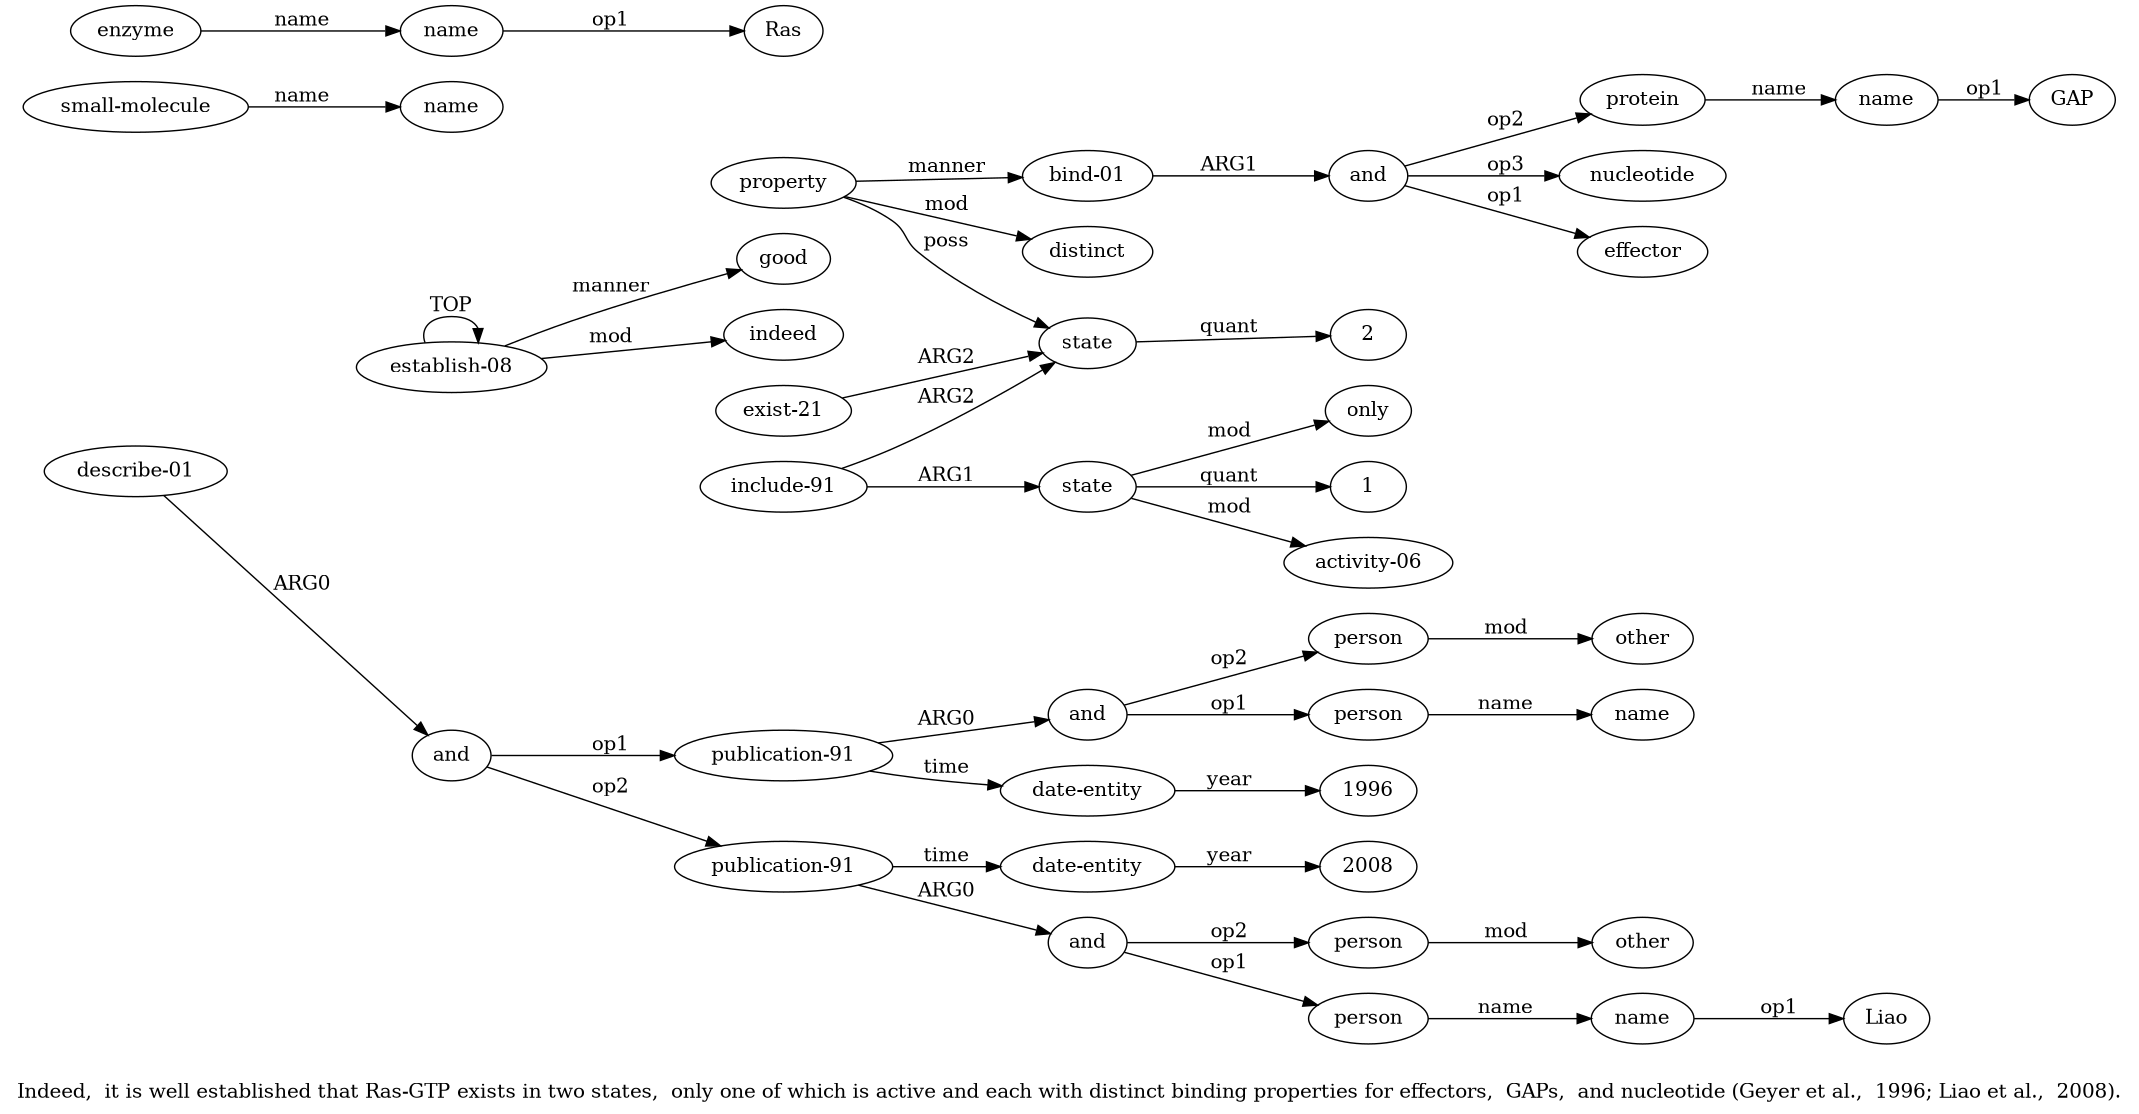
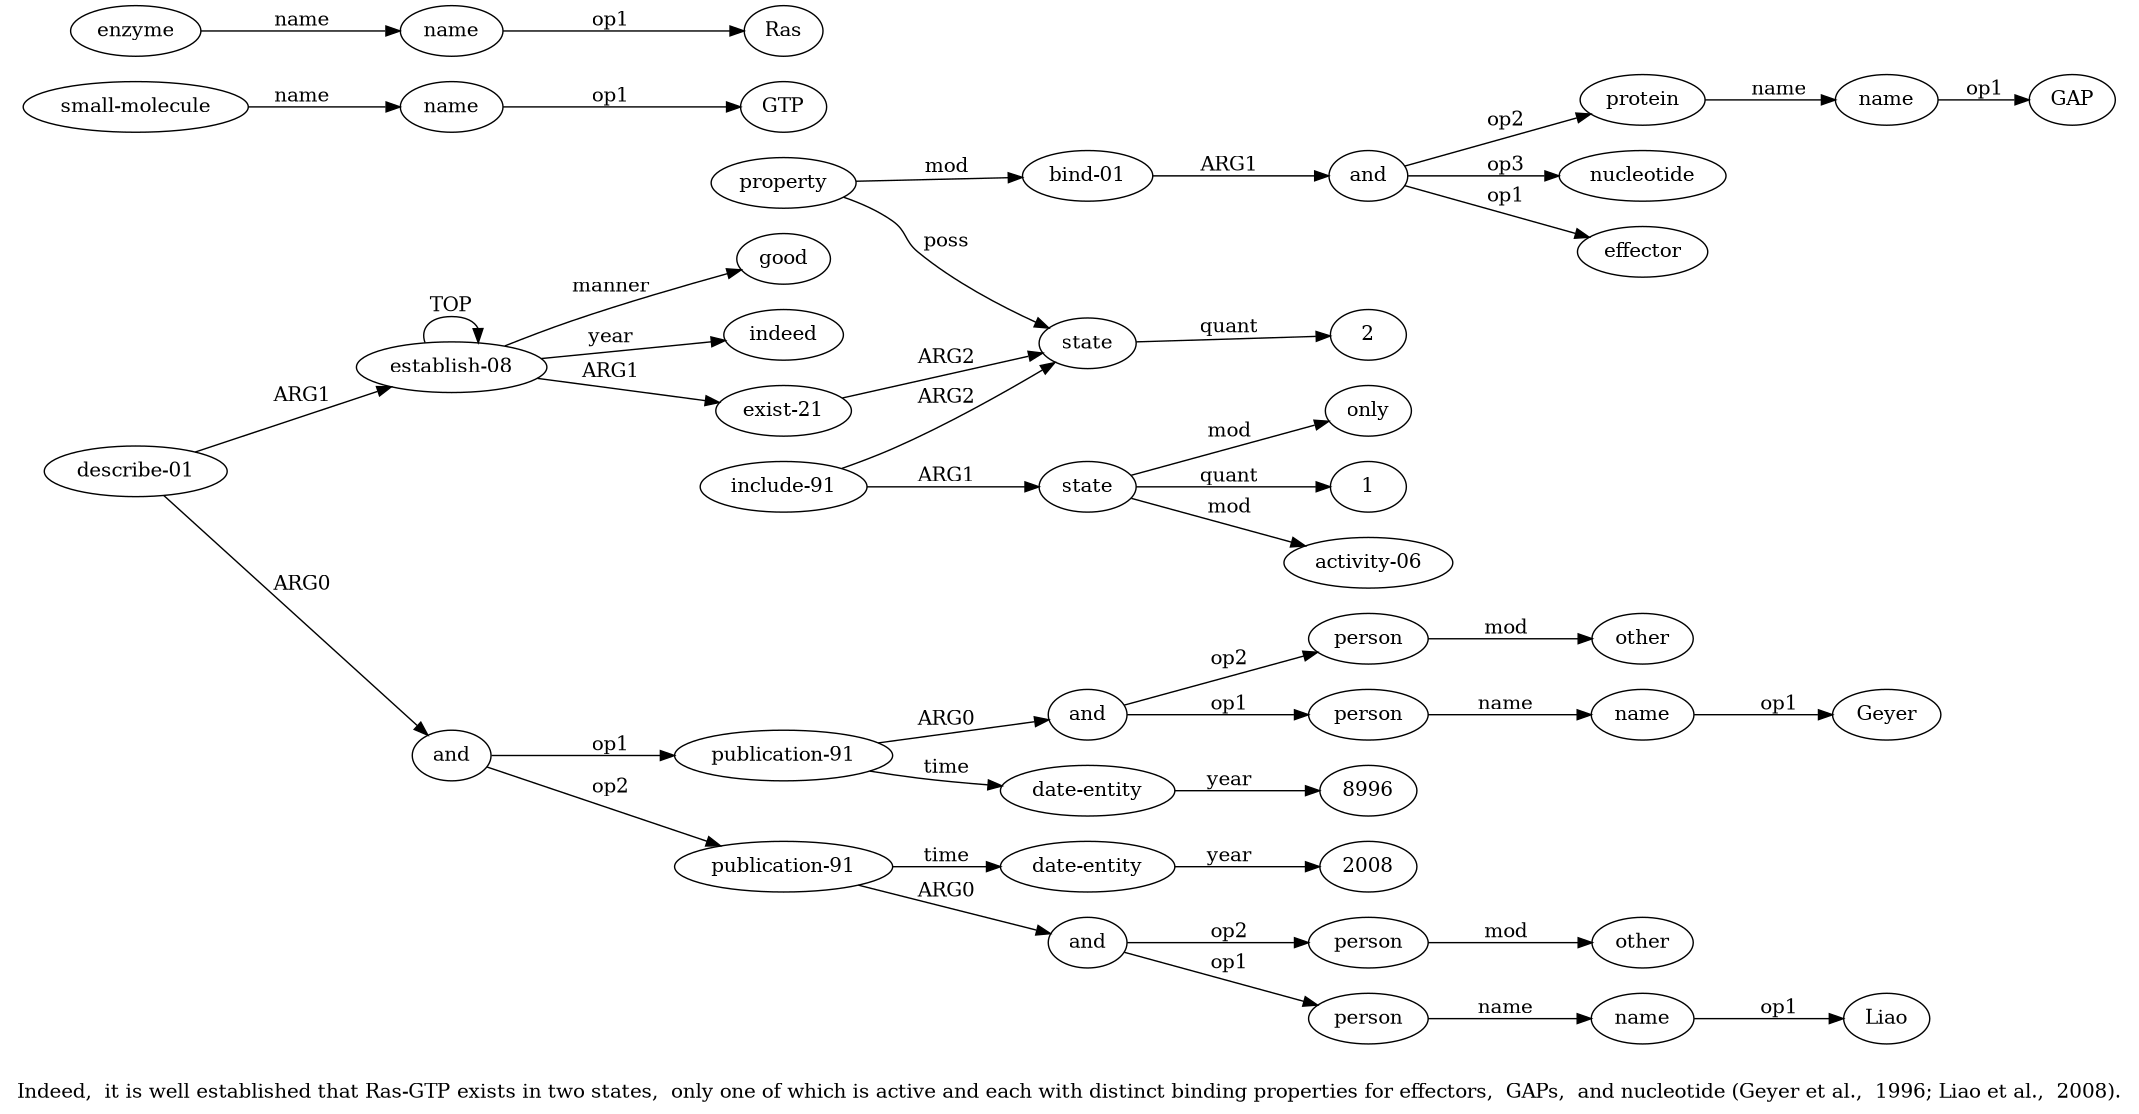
none -> (784, 107)
(947, 167) -> (947, 167)
(1088, 252) -> none
(611, 337) -> (611, 337)
none -> (621, 389)
none -> (287, 422)
none -> (1887, 715)
(1368, 791) -> (1368, 791)
